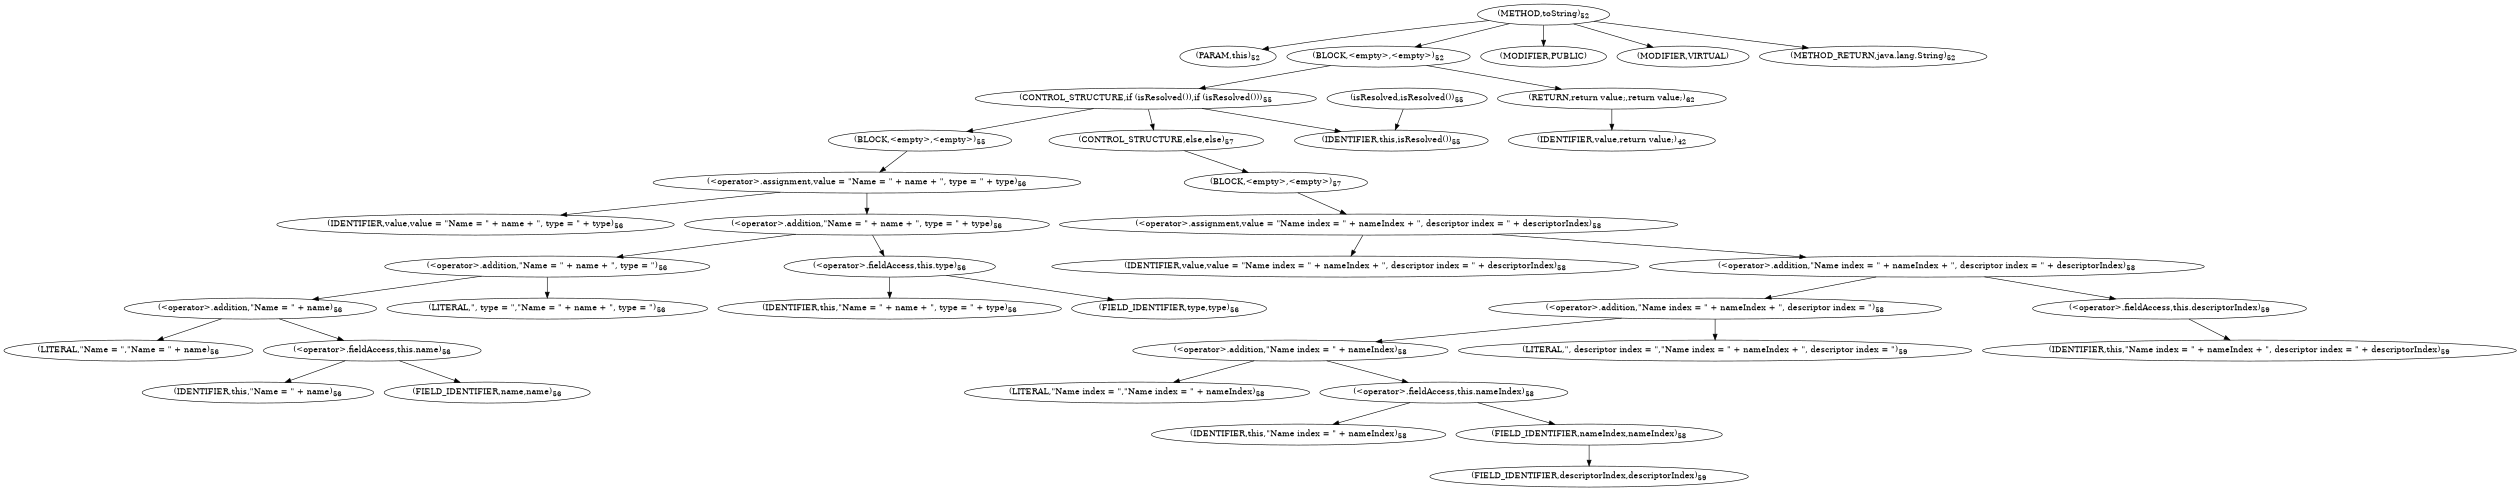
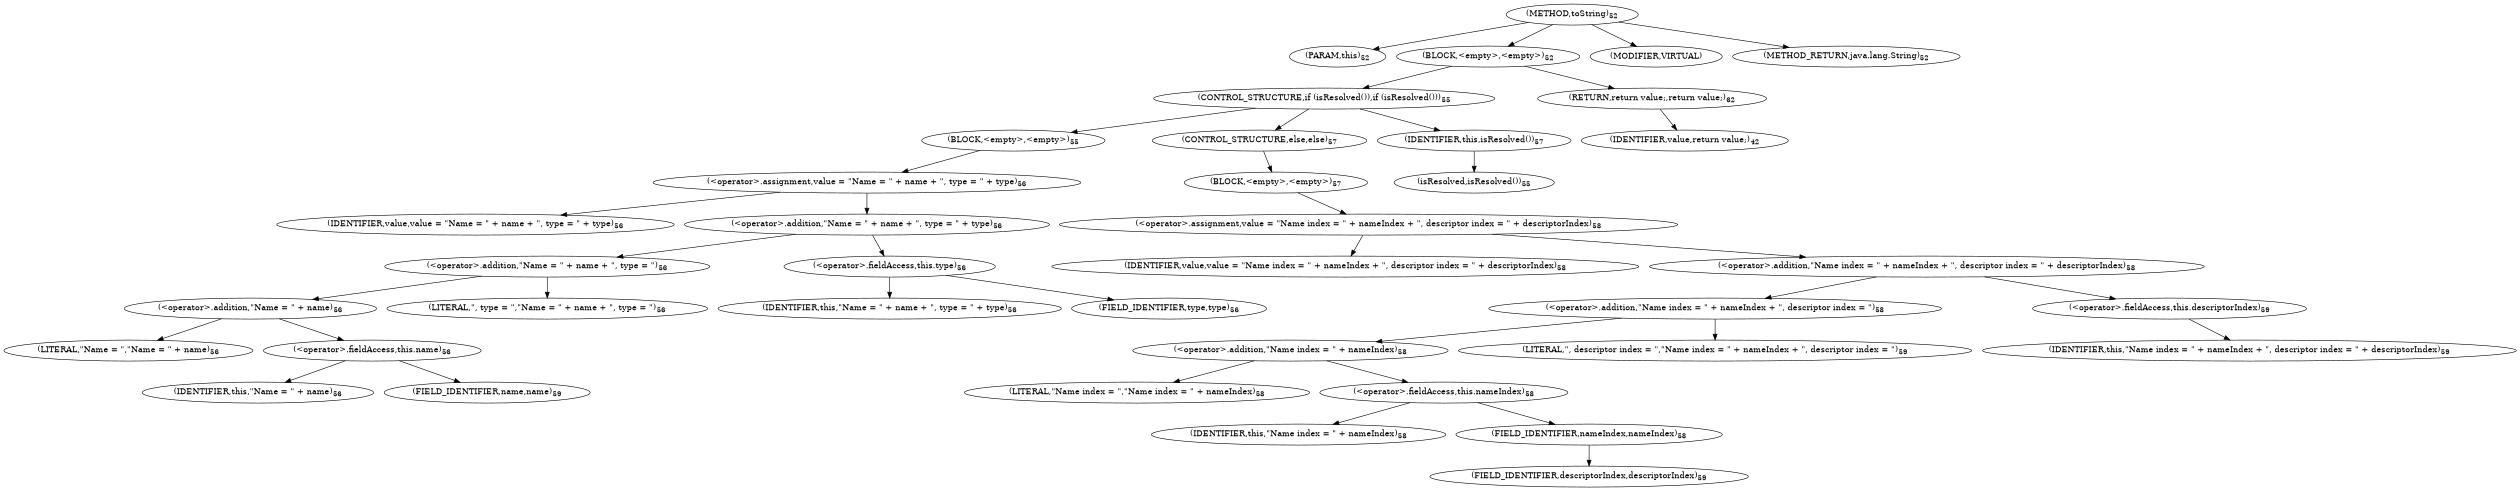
(1544, 57) -> none
(1400, 117) -> (1474, 159)
(1456, 140) -> (1539, 140)
(557, 392) -> (557, 392)
